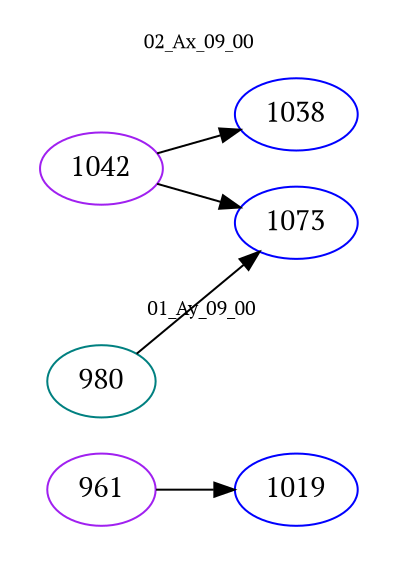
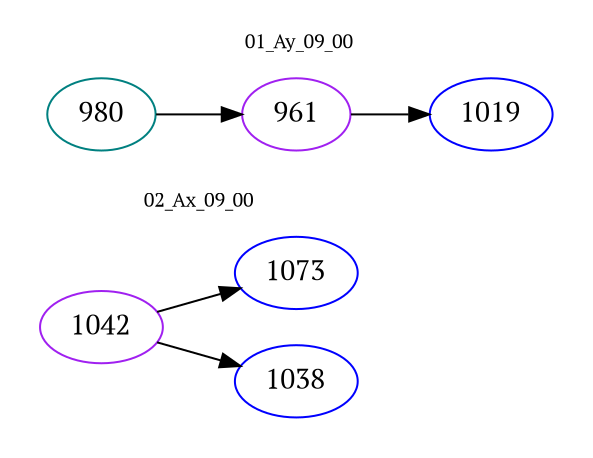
(190, 309) -> (189, 114)
